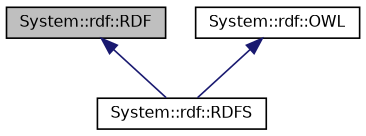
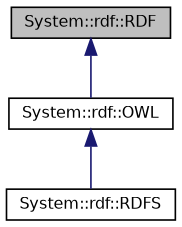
(140, 74) -> (91, 77)
